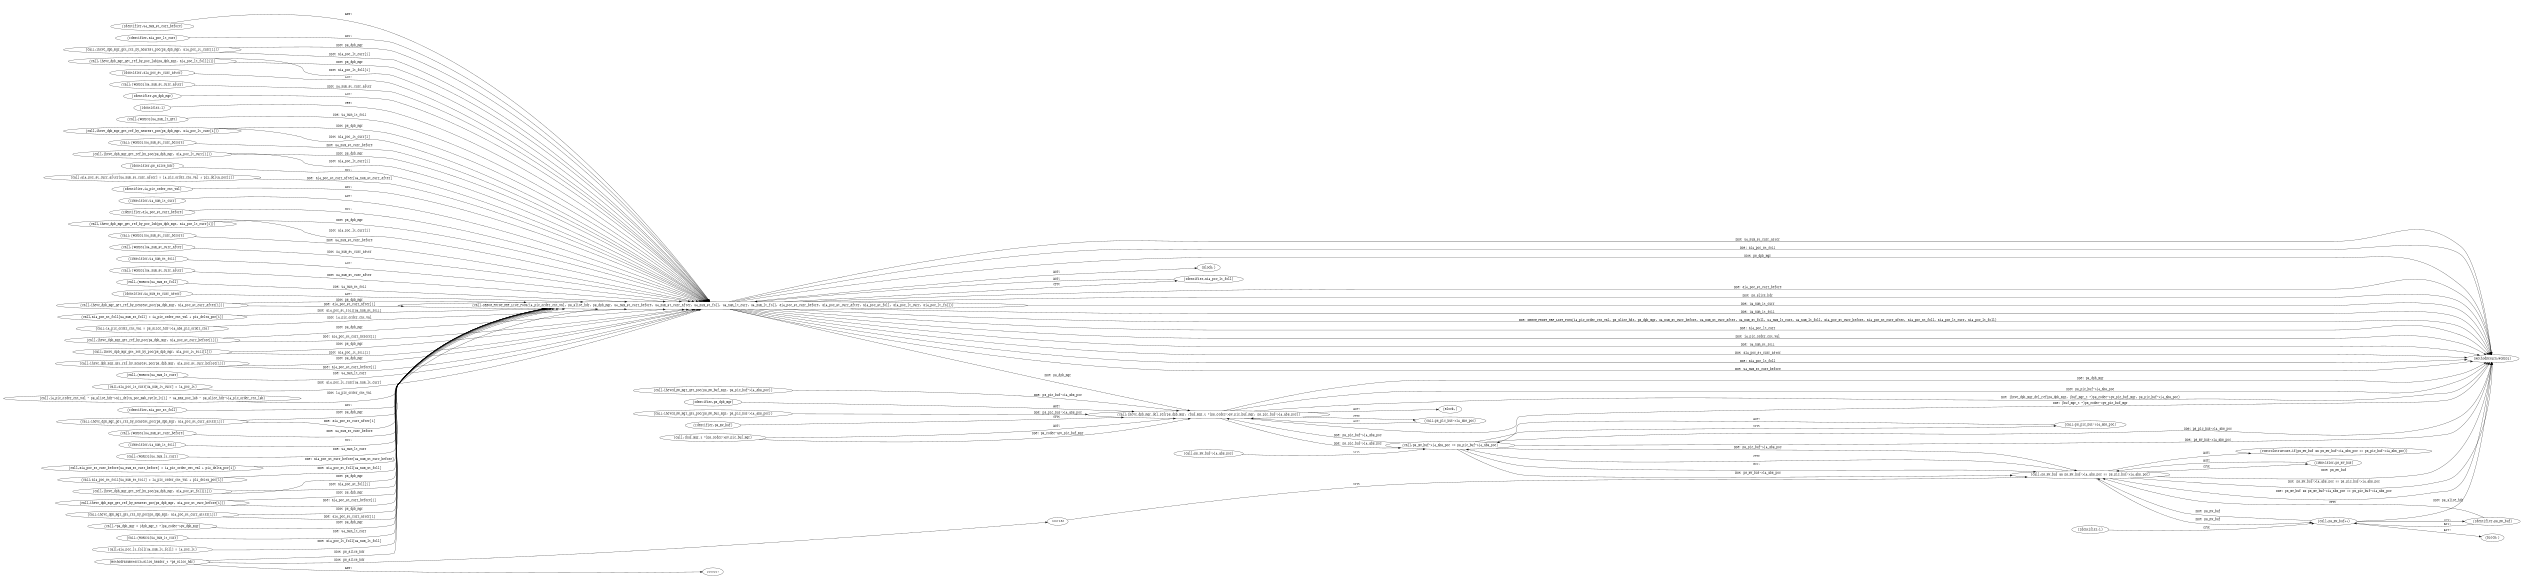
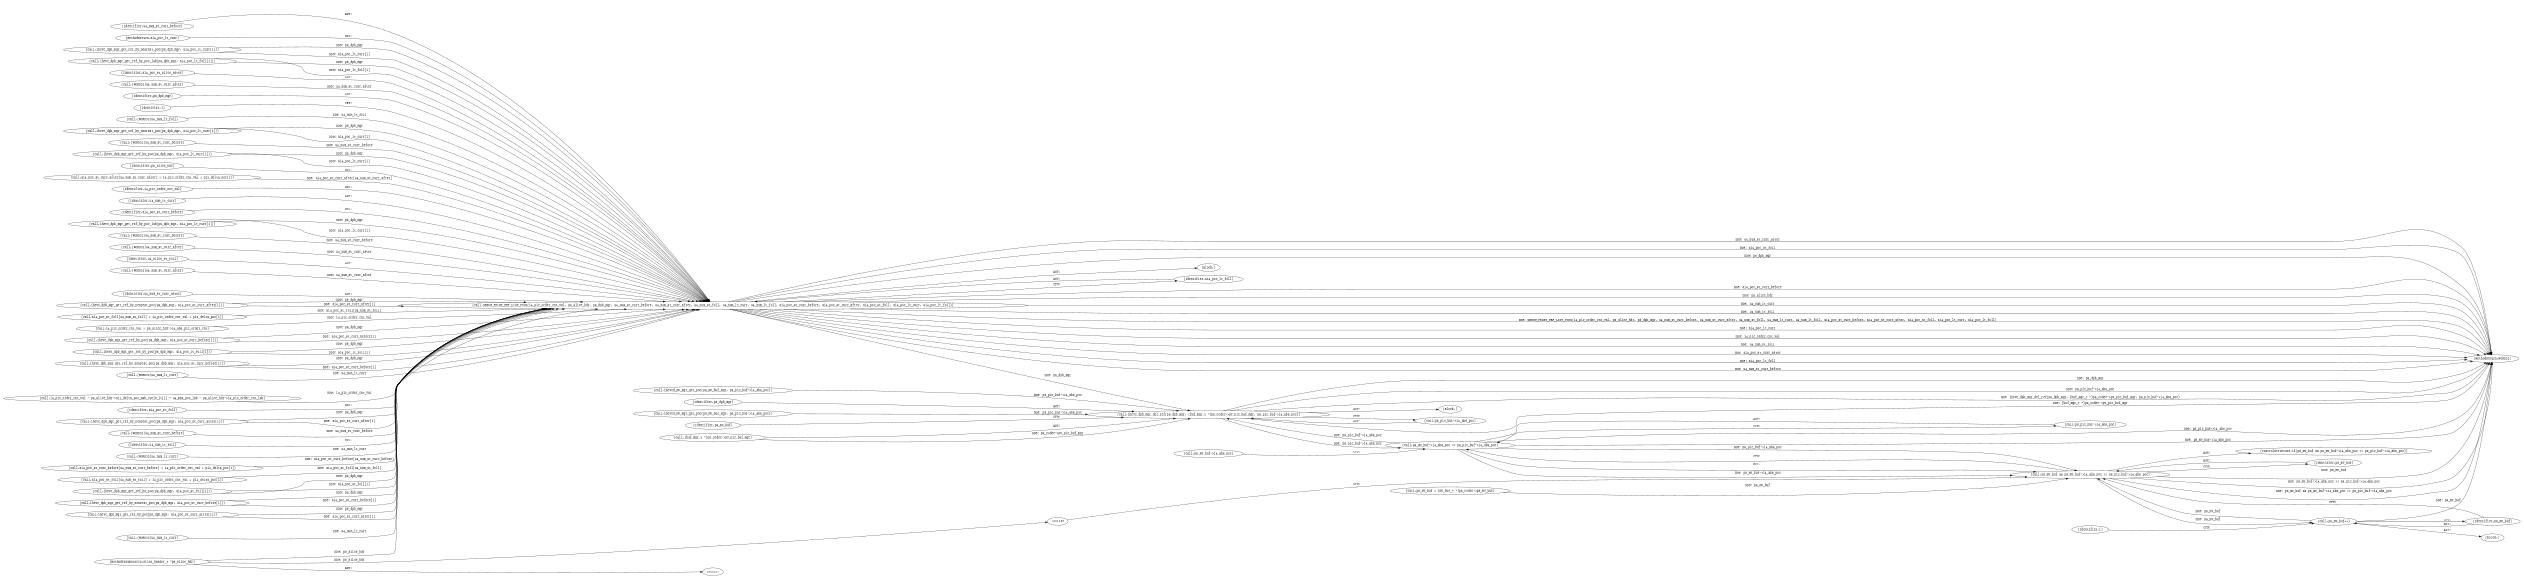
(152, 38) -> (152, 38)
(152, 73) -> (152, 73)
(152, 119) -> (152, 119)
(152, 259) -> (152, 259)
(152, 282) -> none
(152, 387) -> none
none -> (1450, 491)
(2448, 500) -> (2448, 500)
(152, 526) -> none
(152, 550) -> none
